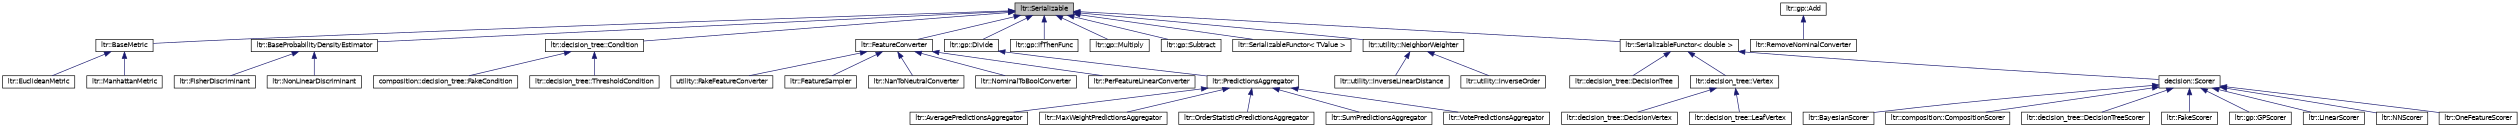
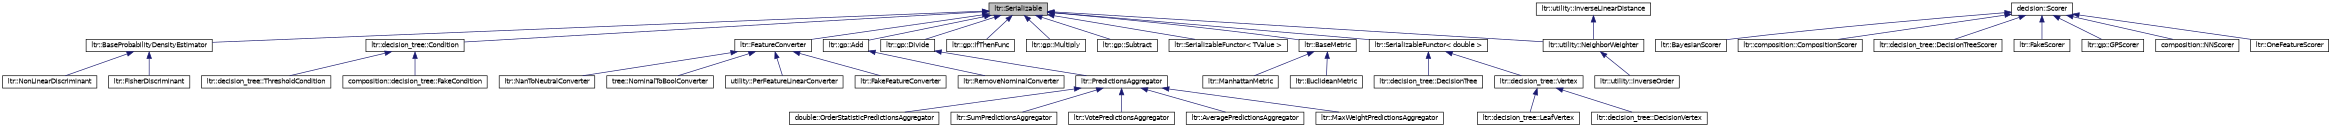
none -> (927, 28)
(1401, 67) -> (1593, 31)
(1952, 67) -> none
(722, 82) -> (901, 82)
(821, 82) -> none
(1026, 82) -> (660, 82)
(1142, 82) -> (784, 82)
(1246, 118) -> (864, 118)
(2334, 118) -> none
(2402, 118) -> (2197, 45)
